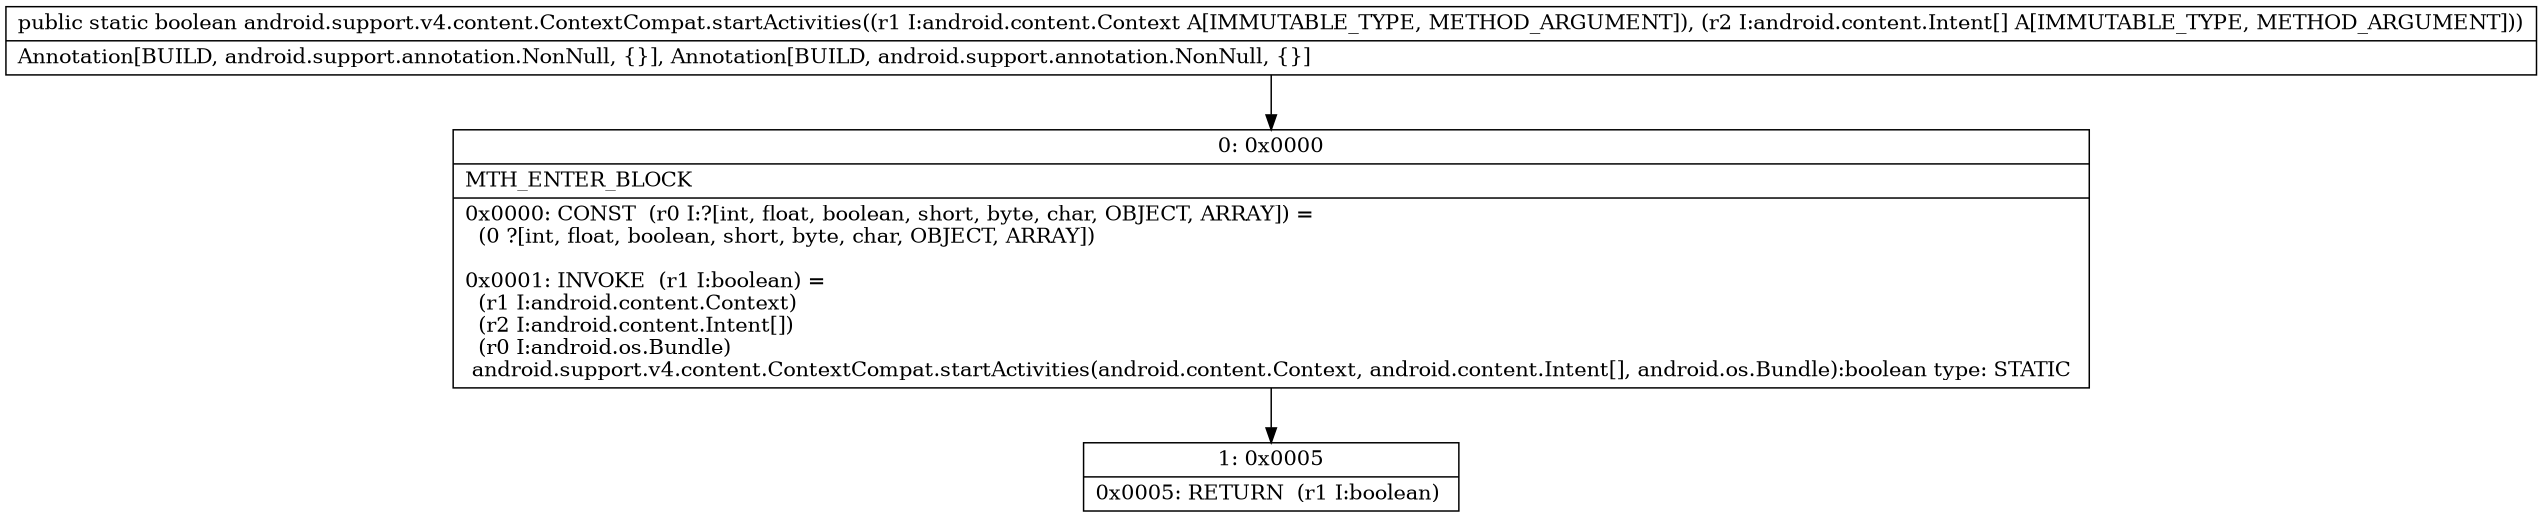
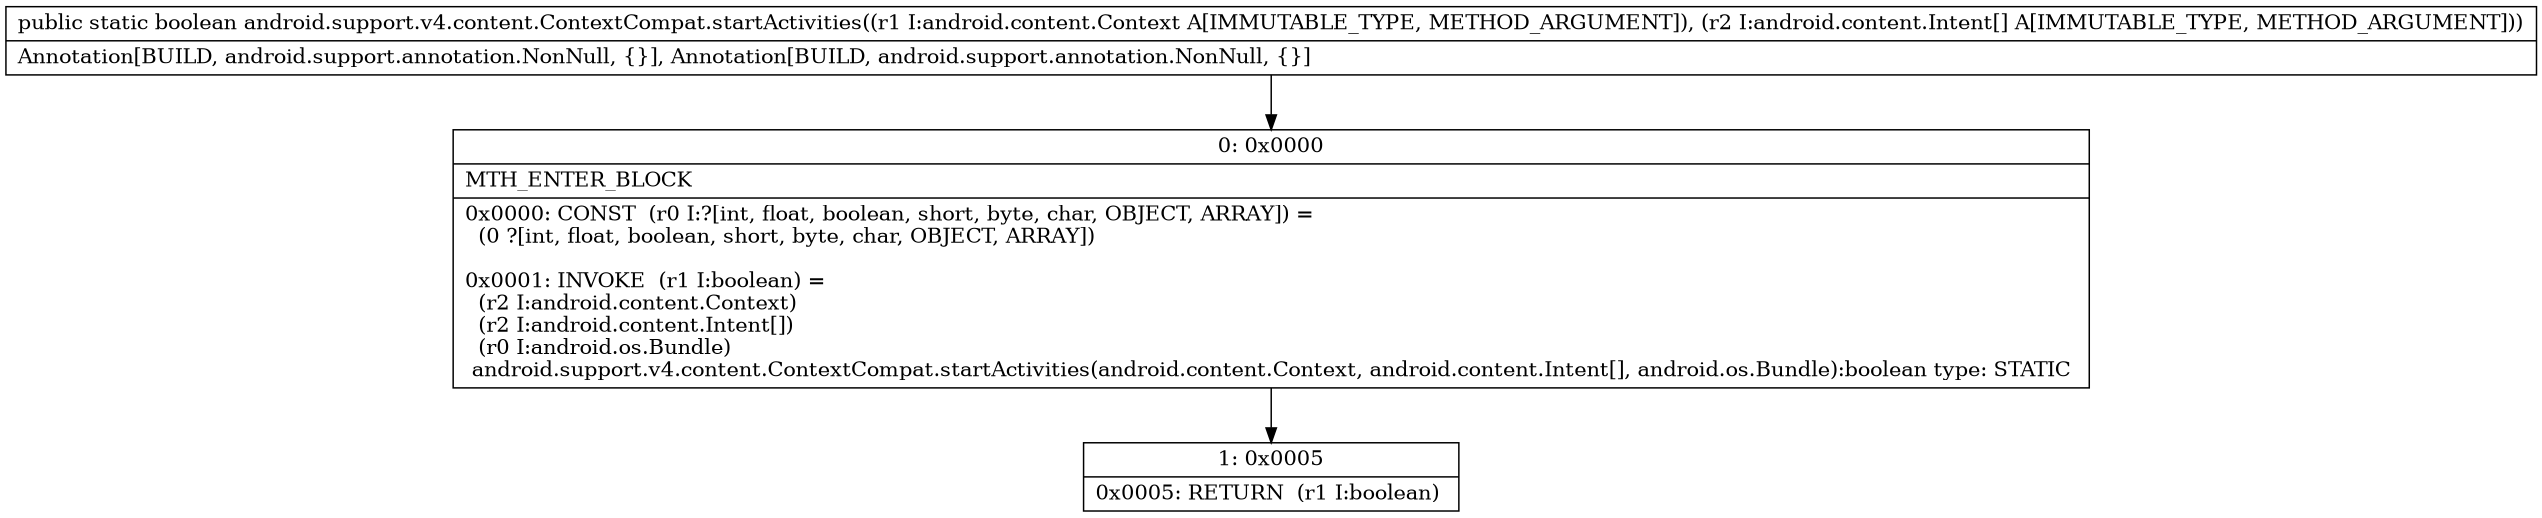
(631, 303) -> (631, 303)
